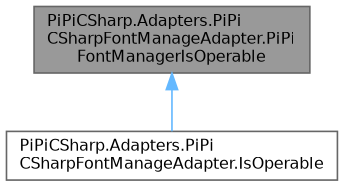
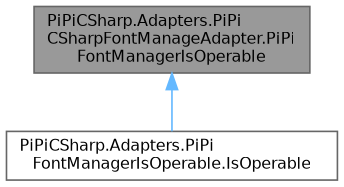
(172, 156) -> (172, 156)
